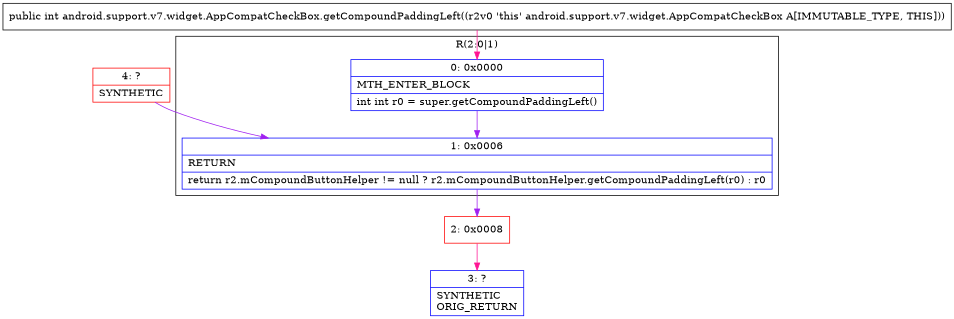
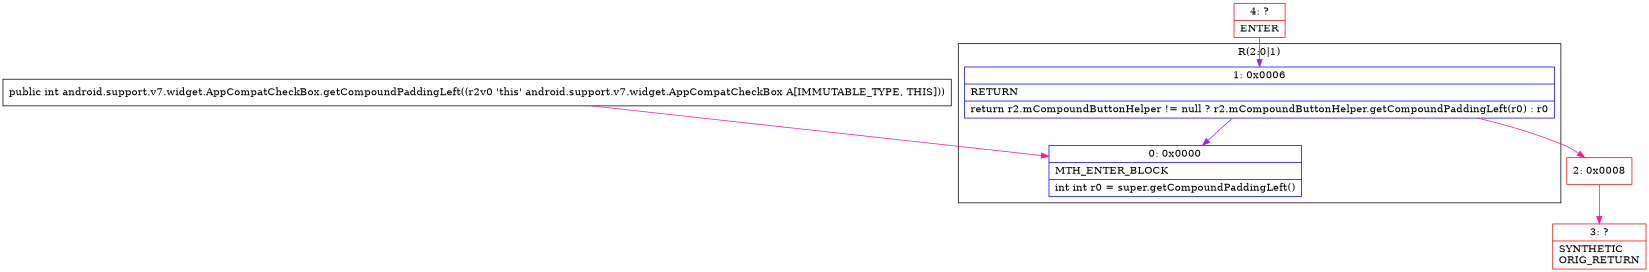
(131, 93) -> (1260, 29)
(477, 121) -> (1220, 129)
(477, 200) -> (1529, 132)
(477, 293) -> (1599, 247)
